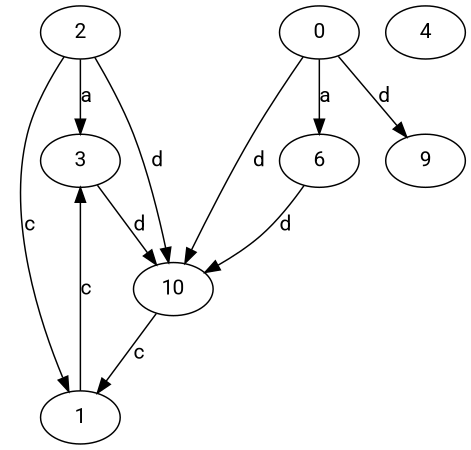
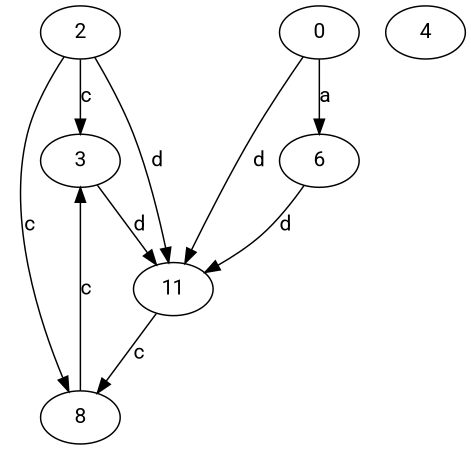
(86, 97) -> (86, 97)
(426, 161) -> none
(173, 289) -> (173, 289)
(80, 417) -> (80, 417)
